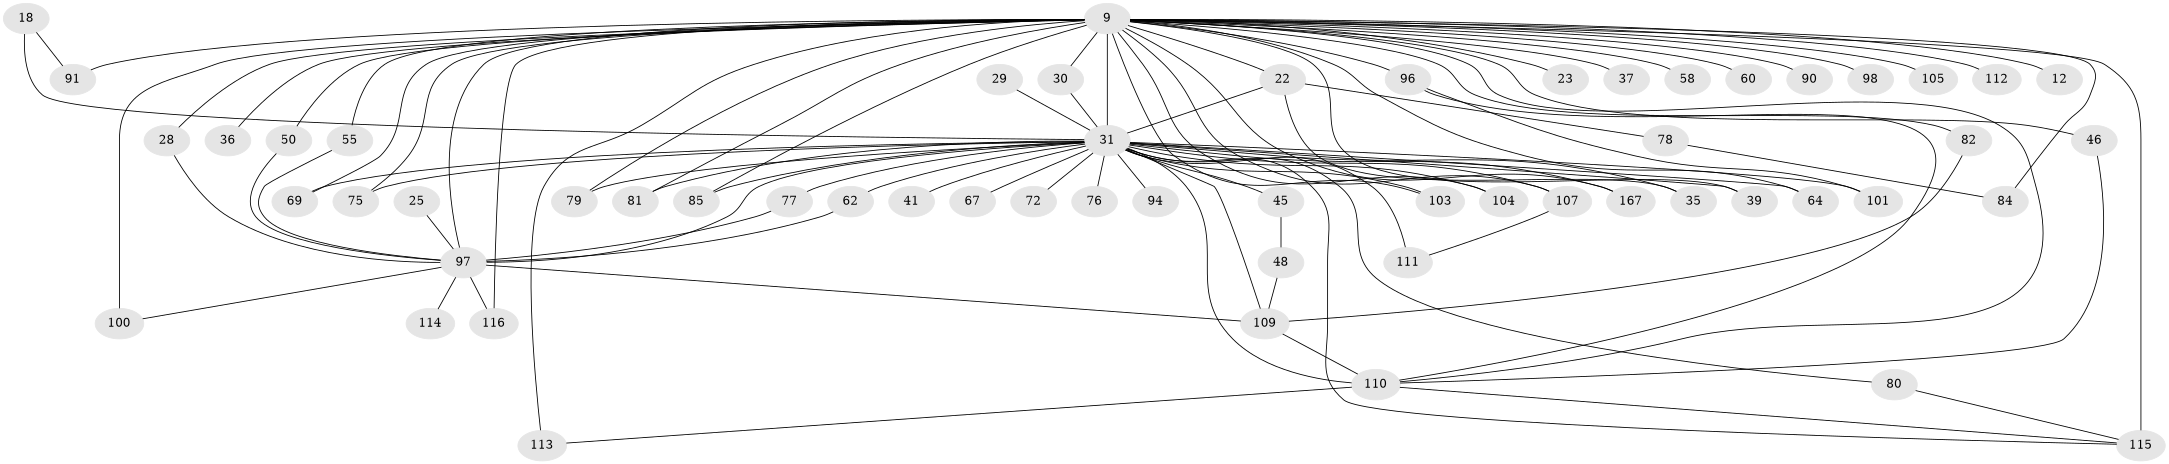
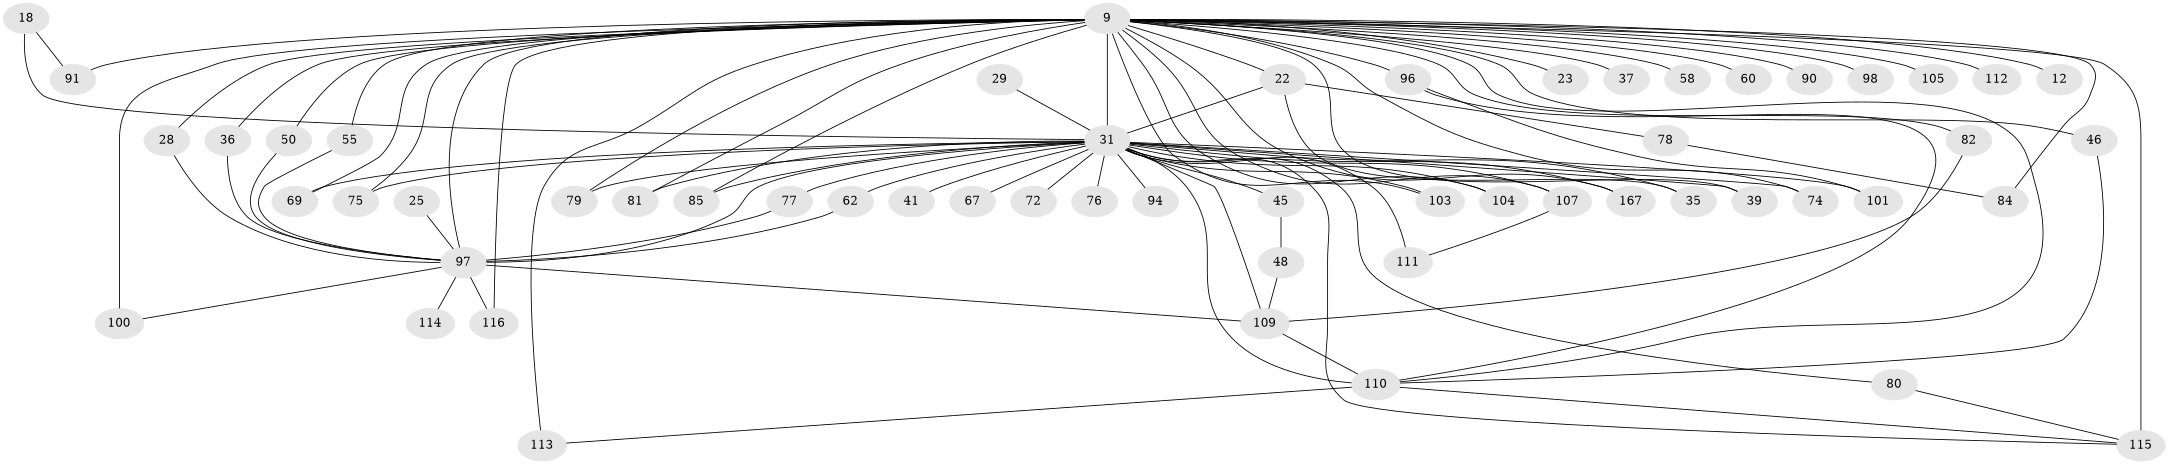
(1061, 80) -> none
(1816, 202) -> (1816, 202)
none -> (248, 217)
